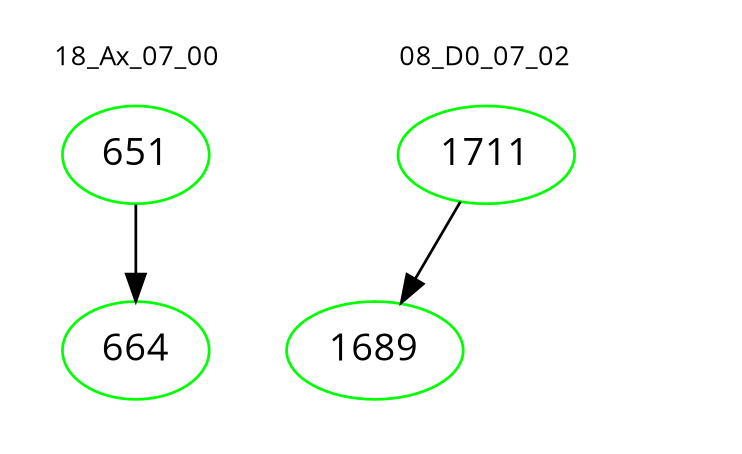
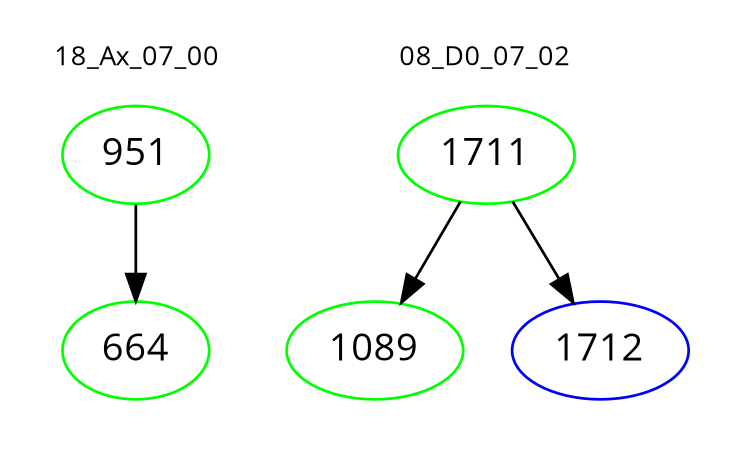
(136, 155) -> (136, 155)
(375, 350) -> (375, 350)
none -> (600, 350)
